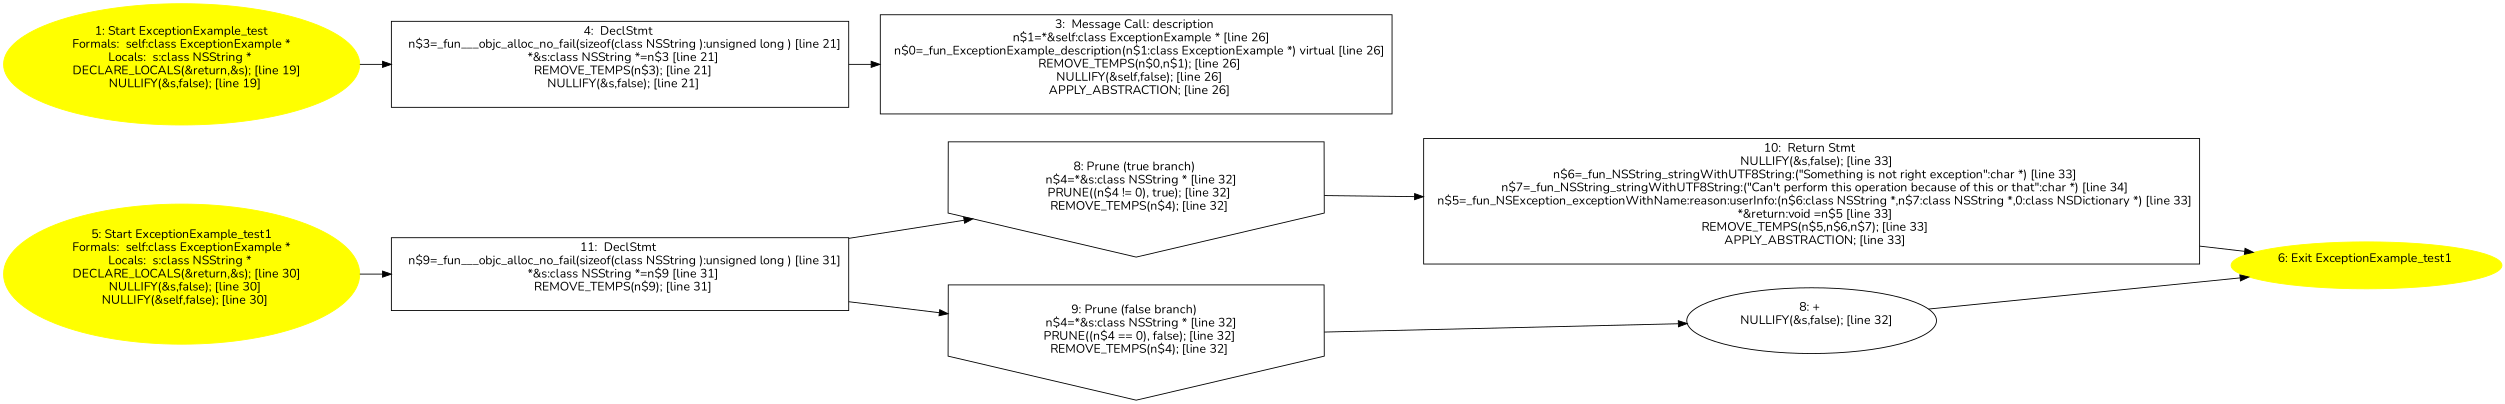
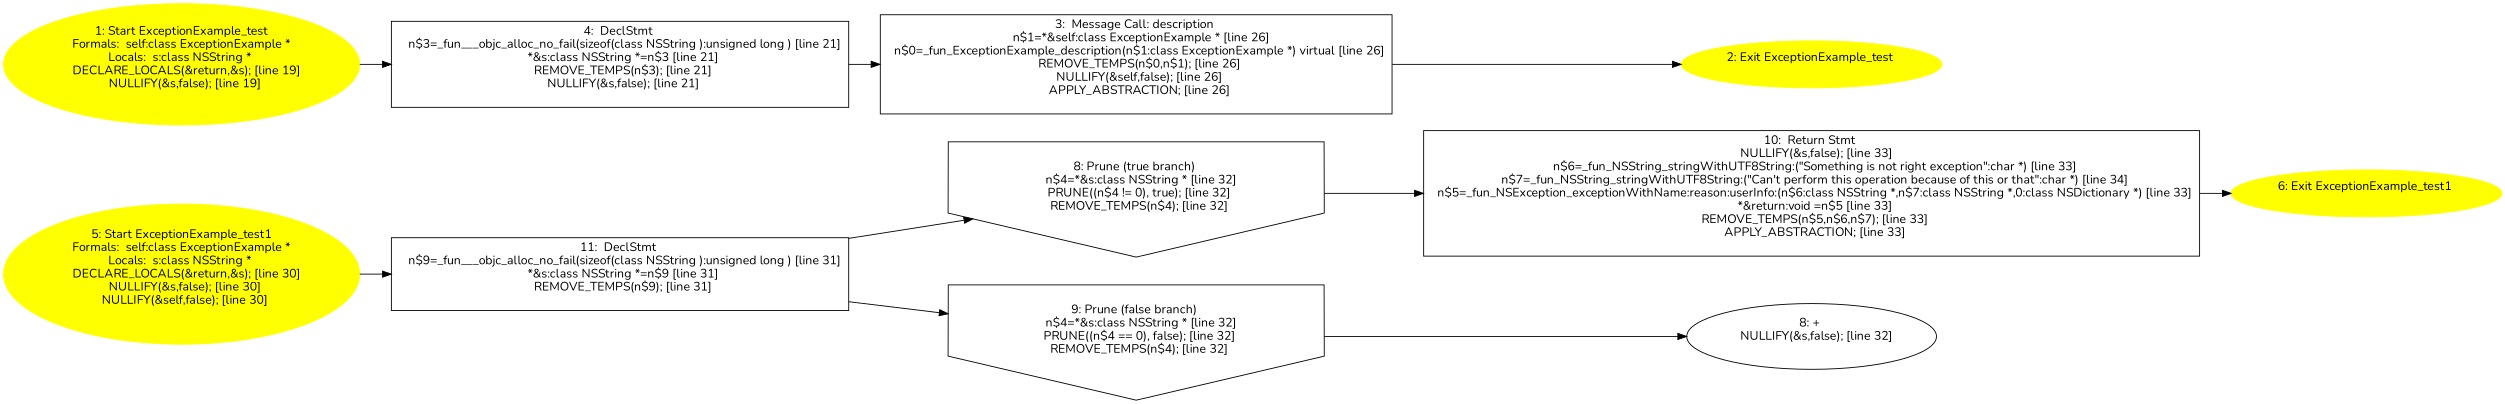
none -> (1812, 64)
(2084, 293) -> none
